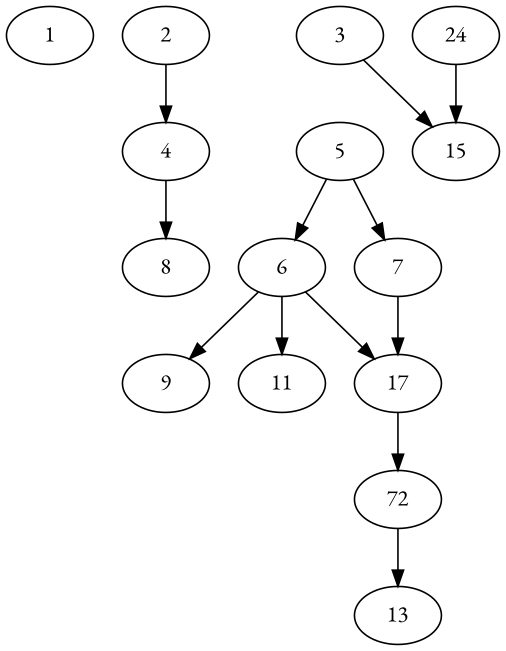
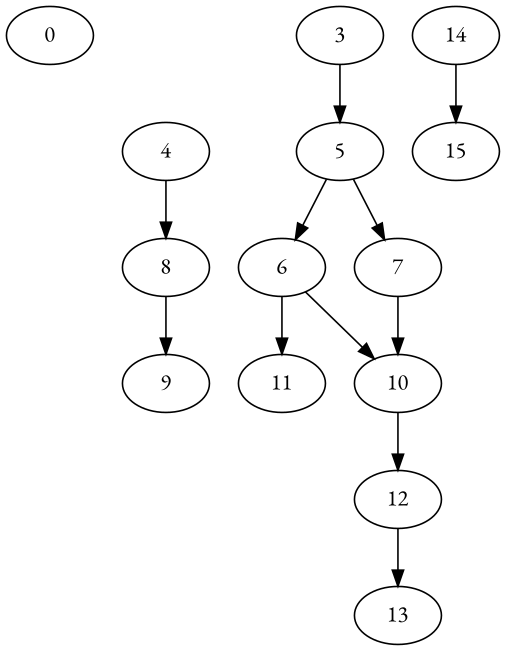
(50, 35) -> (50, 35)
(166, 35) -> none
(456, 35) -> (456, 35)
(392, 88) -> (340, 86)
(230, 320) -> (166, 318)
(398, 383) -> (398, 383)
(398, 499) -> (398, 499)
